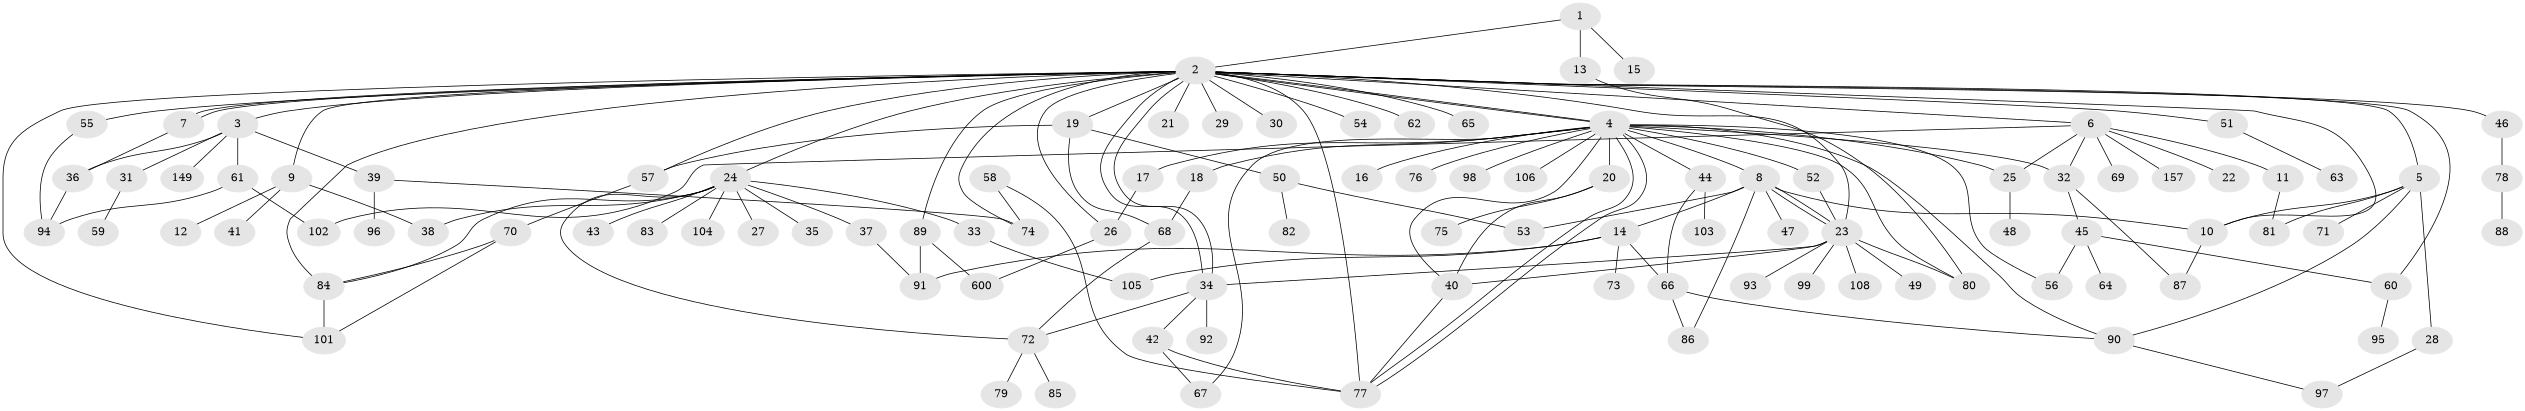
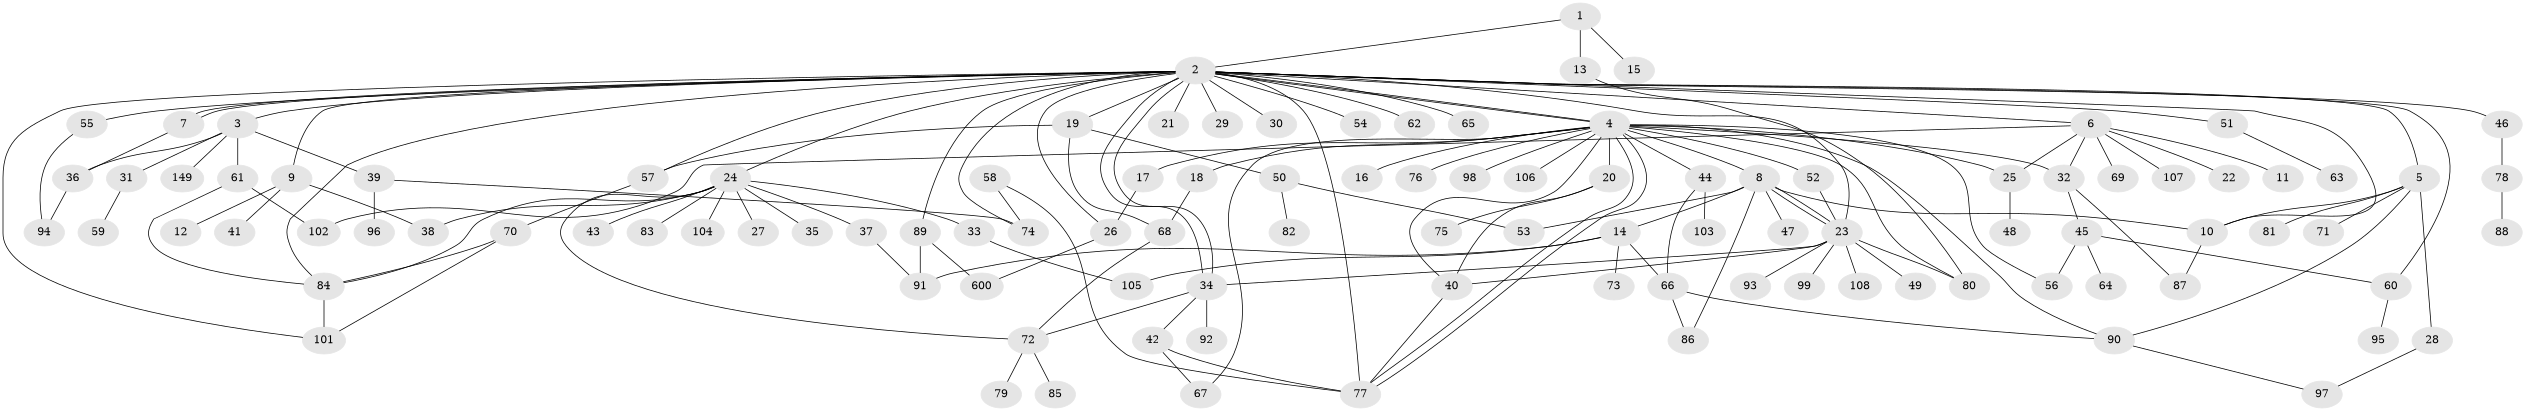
(2174, 178) -> (2174, 178)
(141, 206) -> (176, 260)
(2276, 206) -> none
